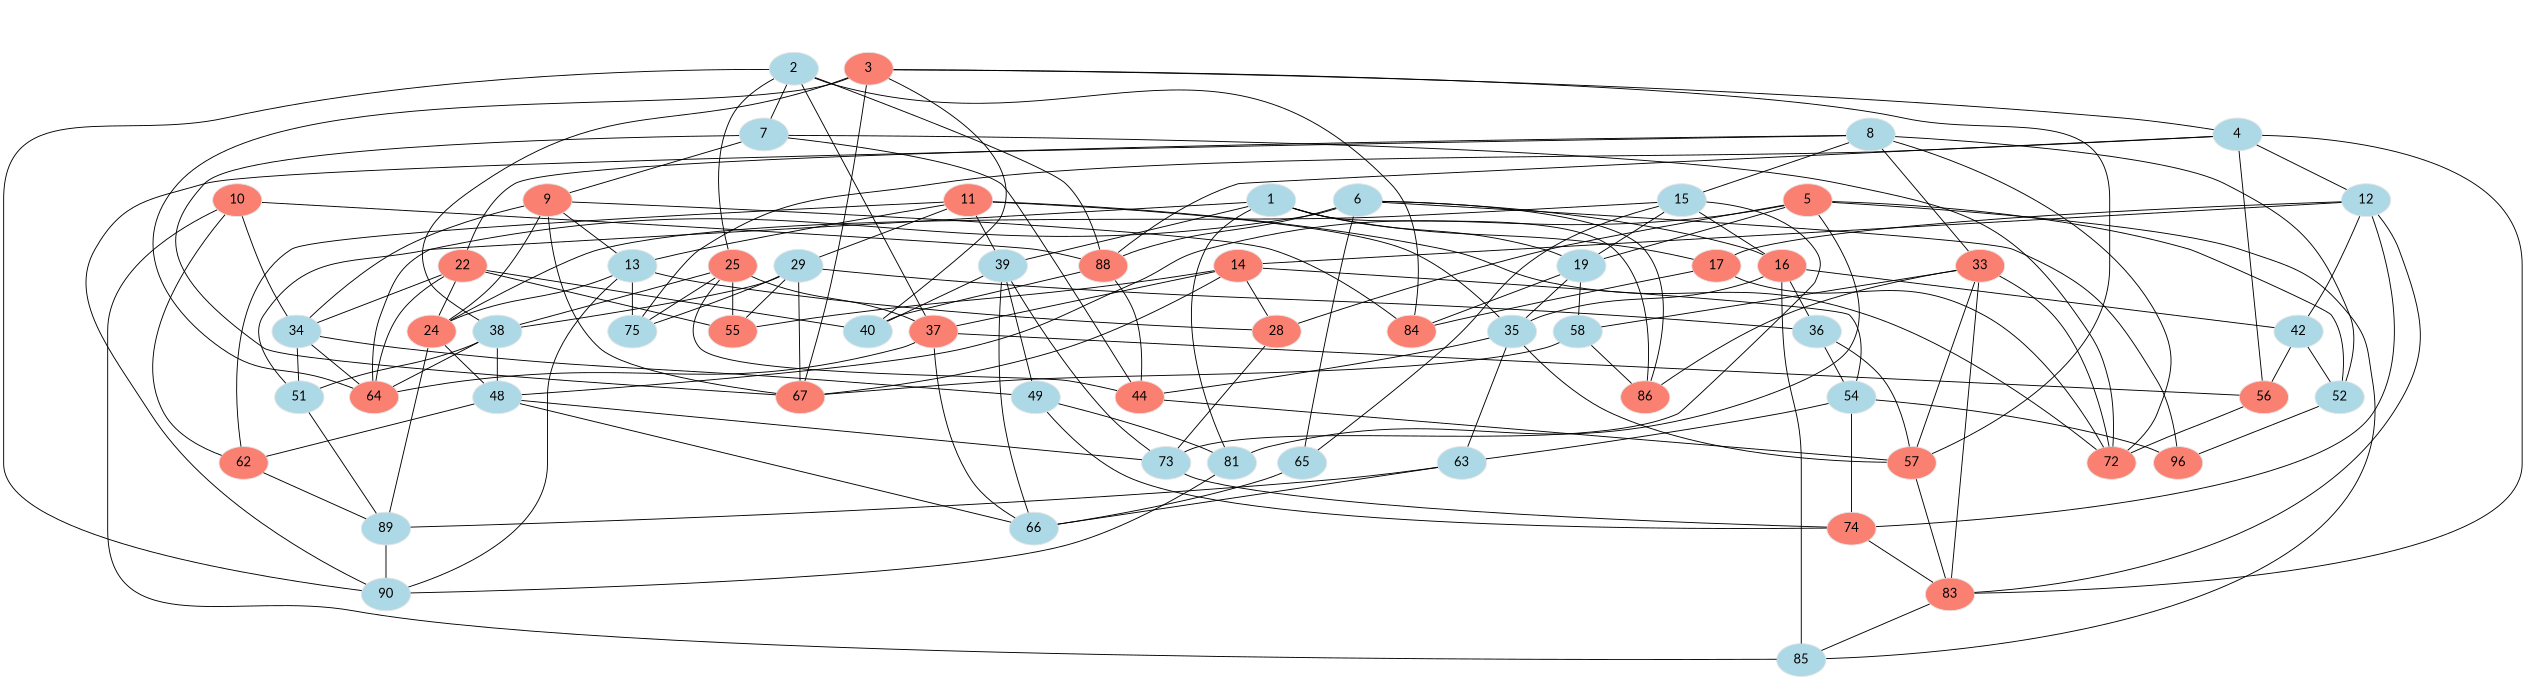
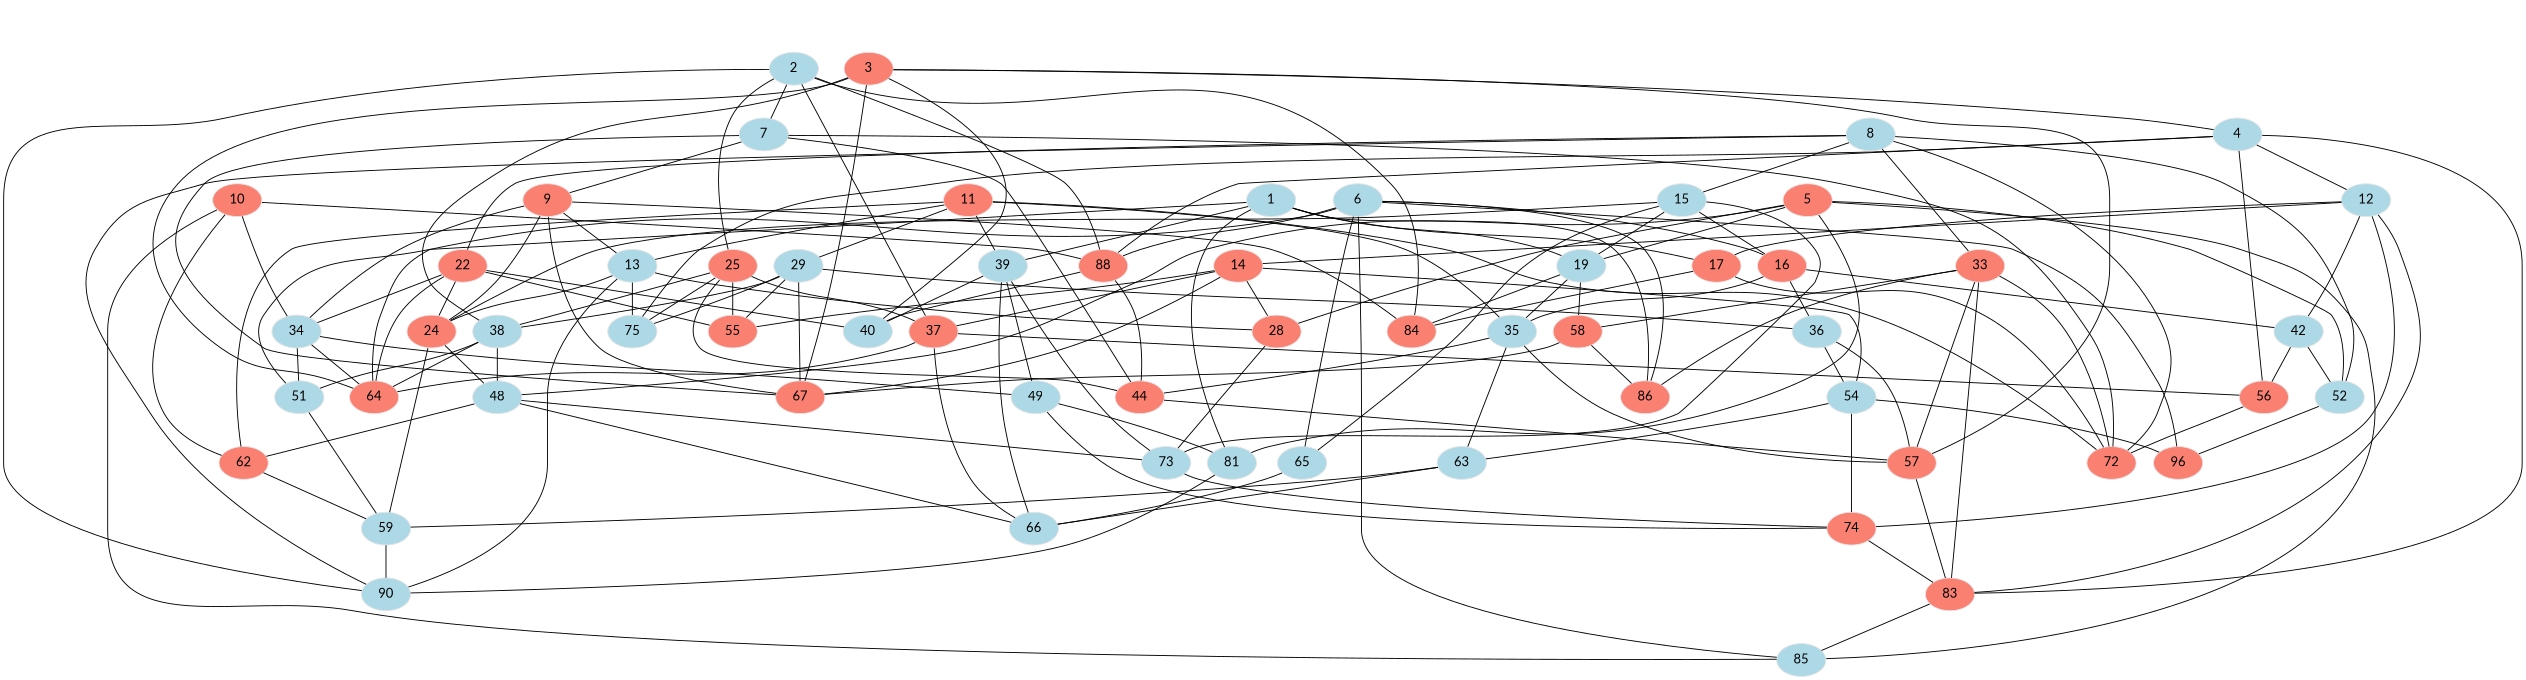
(1578, 332) -> (1578, 332)
(1801, 471) -> (1405, 580)
(386, 529) -> (386, 529)
